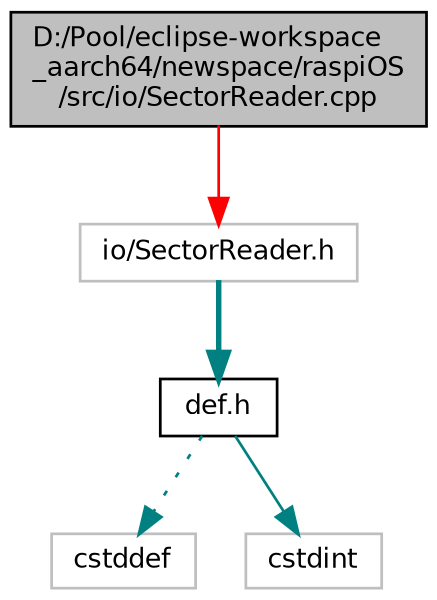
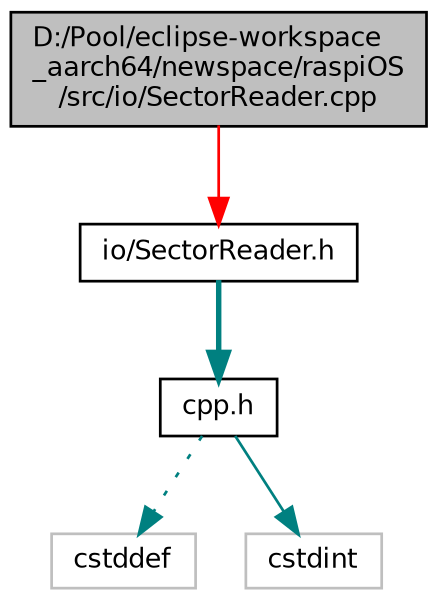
(219, 253) -> (219, 253)
(219, 408) -> (219, 408)
